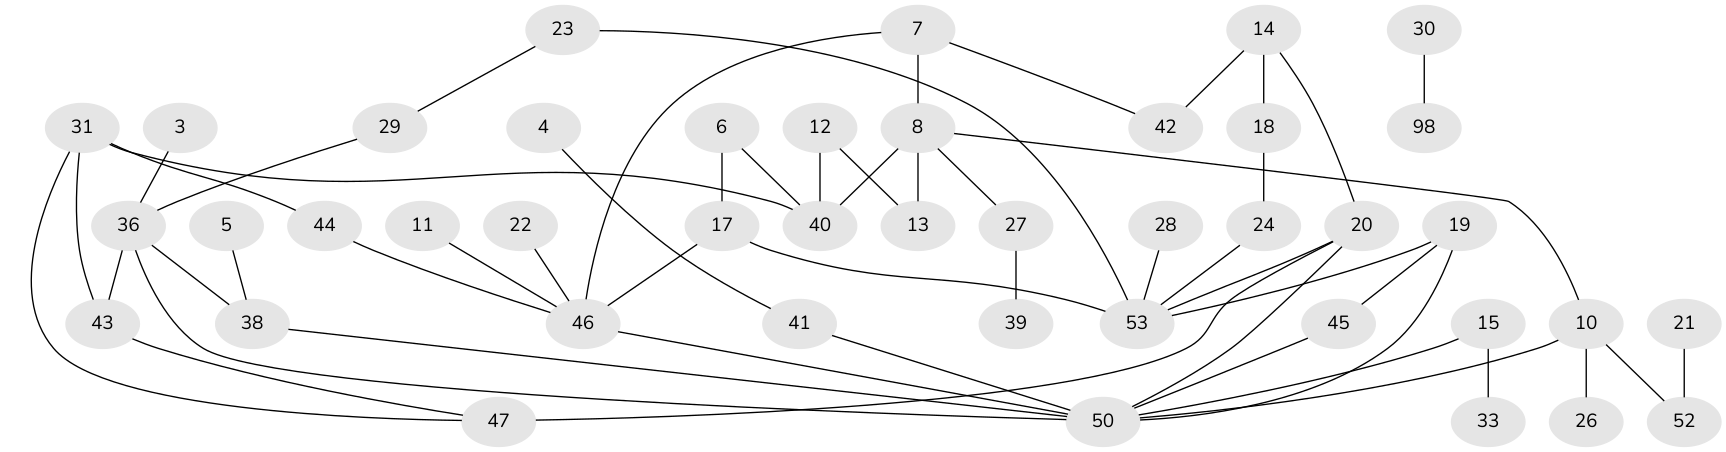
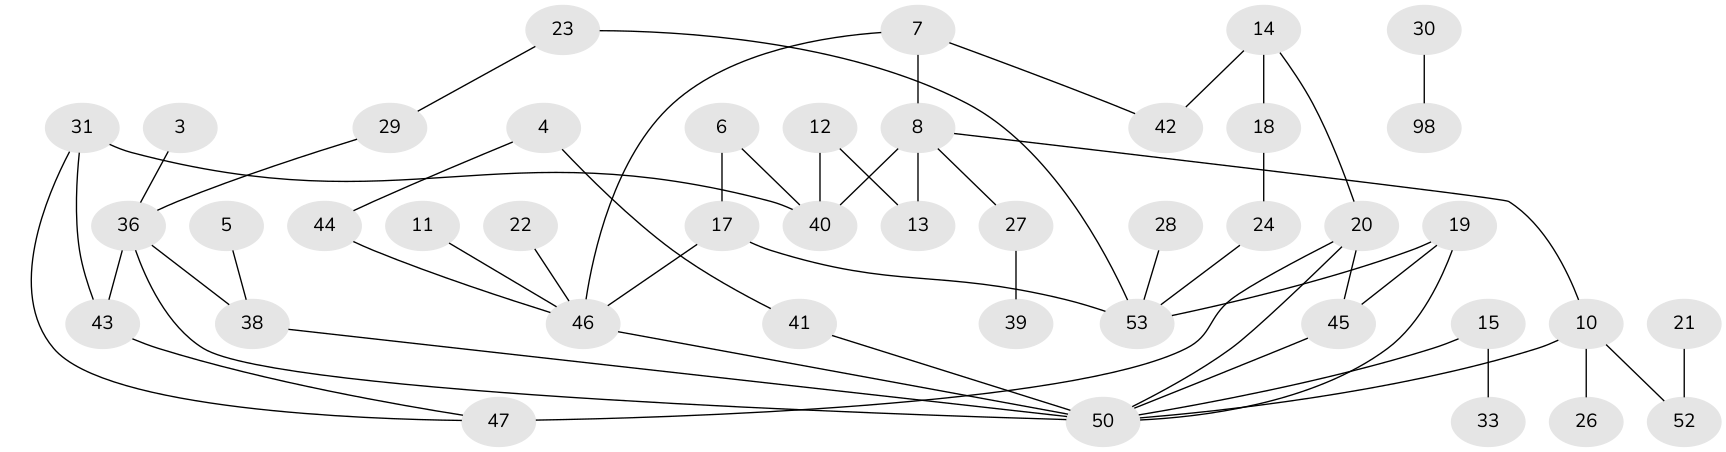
(203, 177) -> (449, 169)
(1251, 276) -> (1349, 280)
